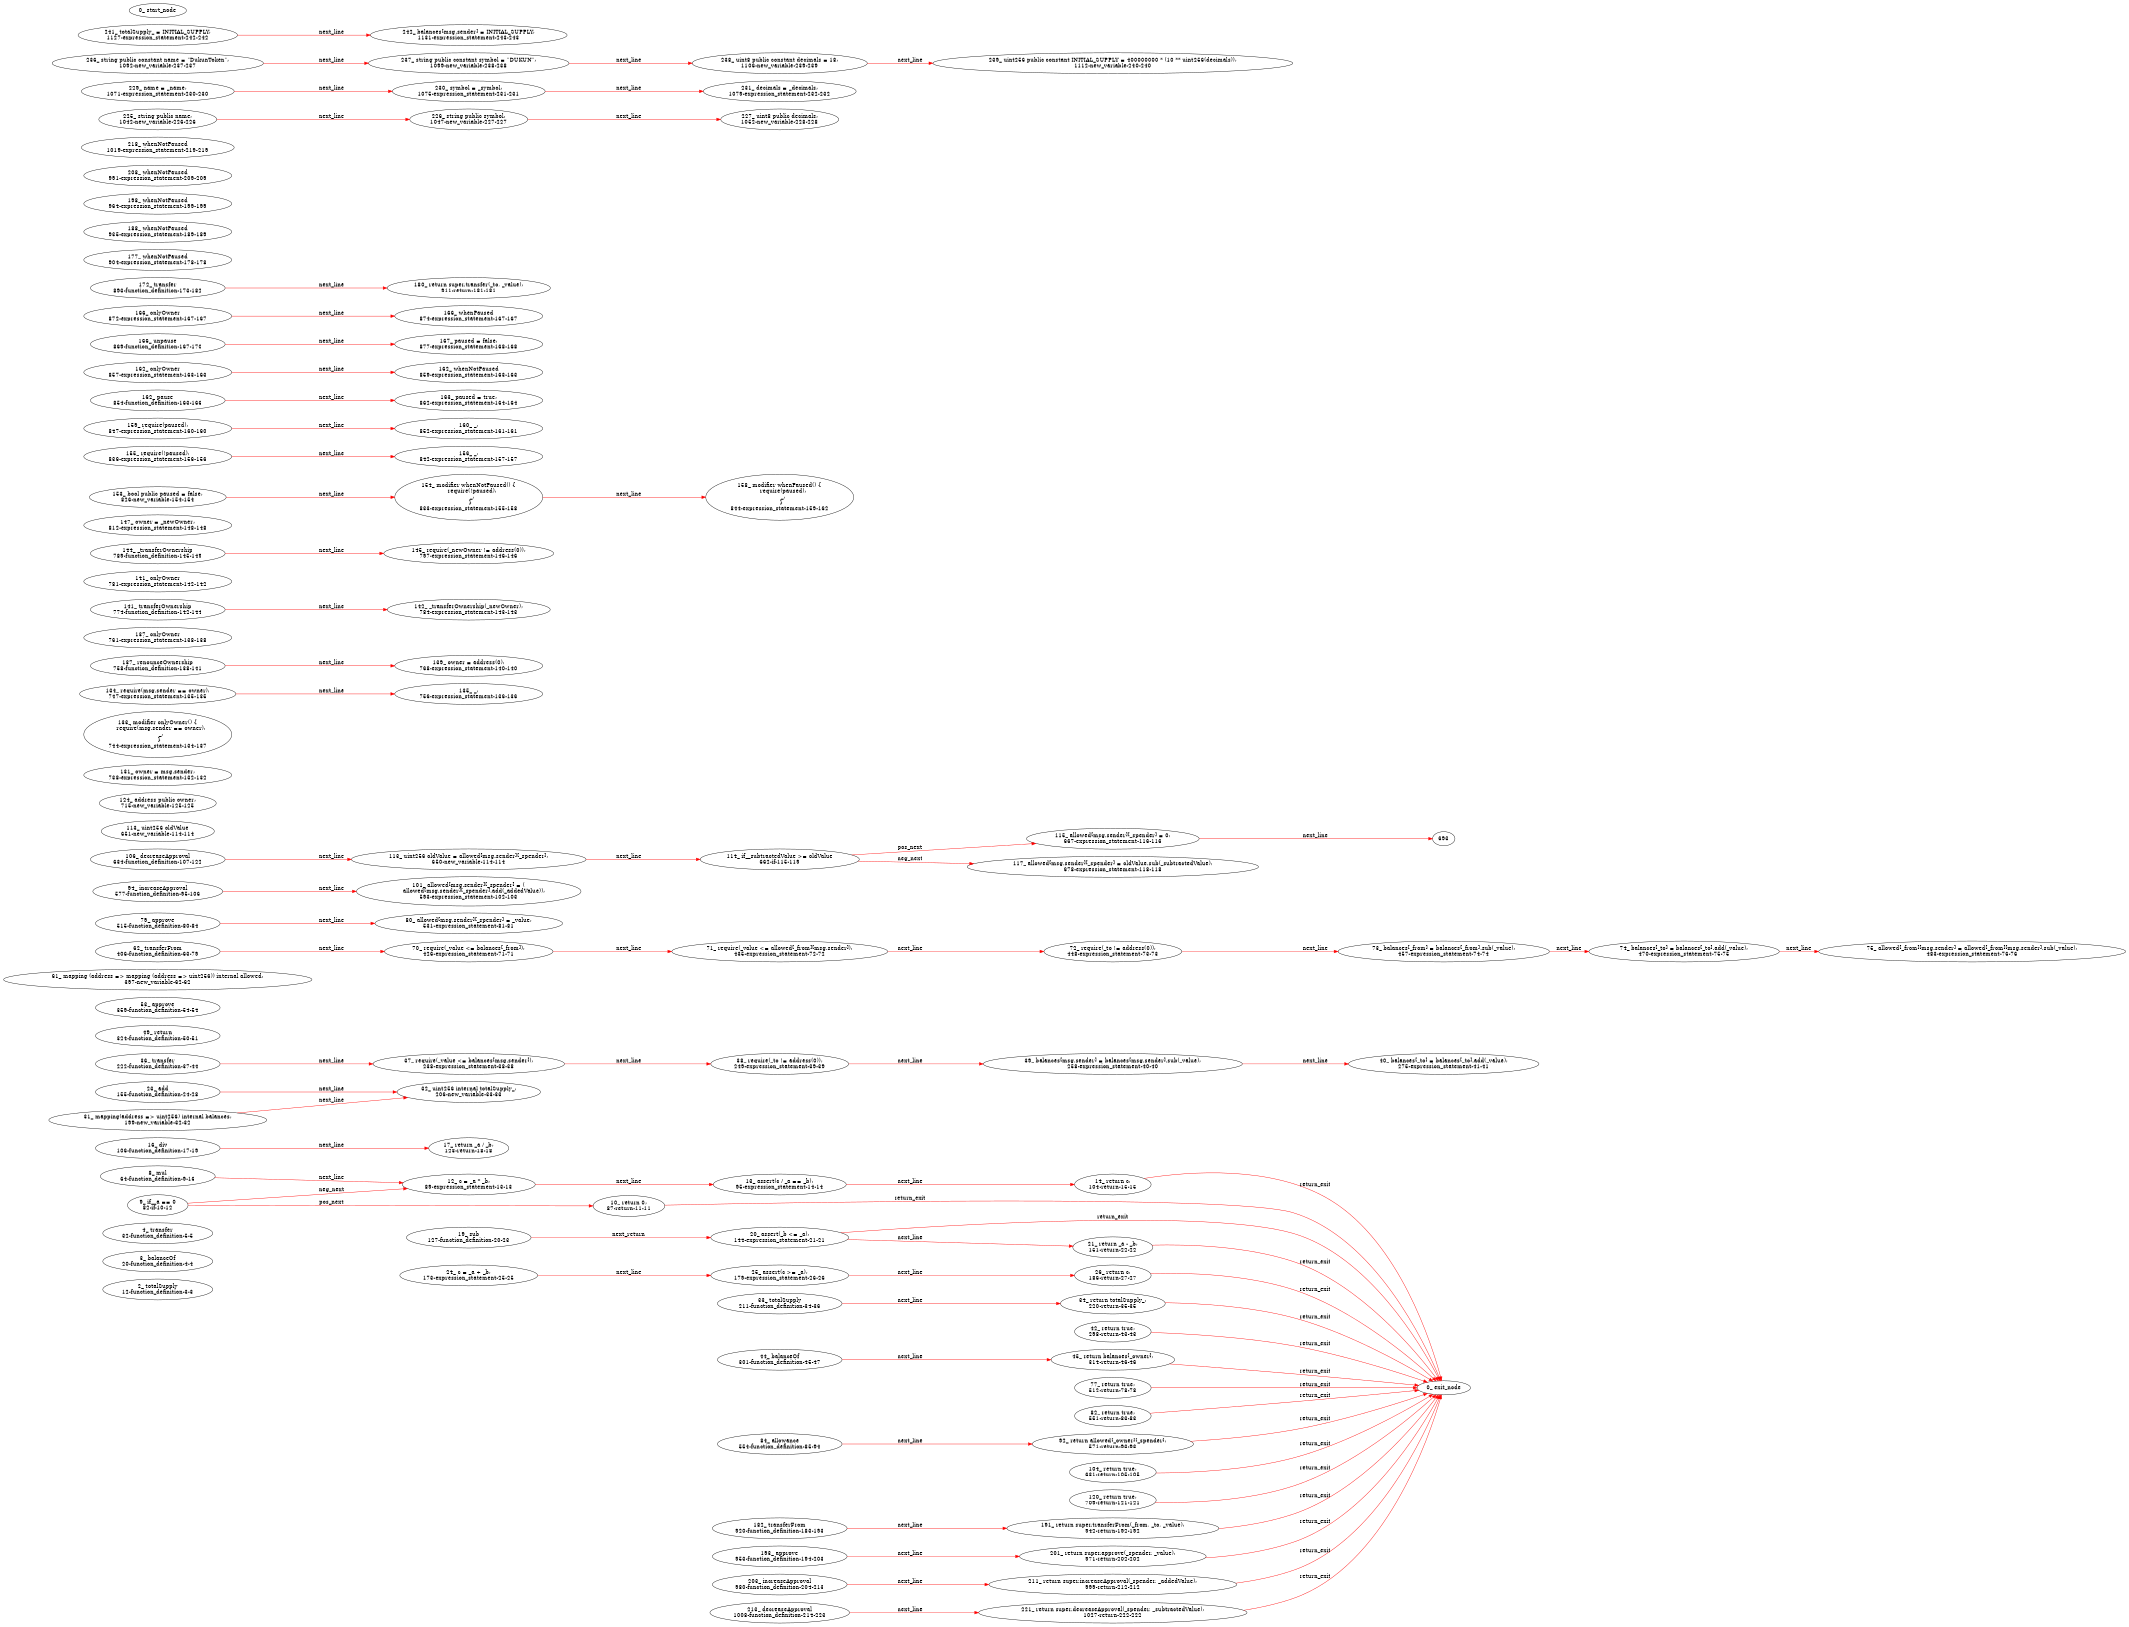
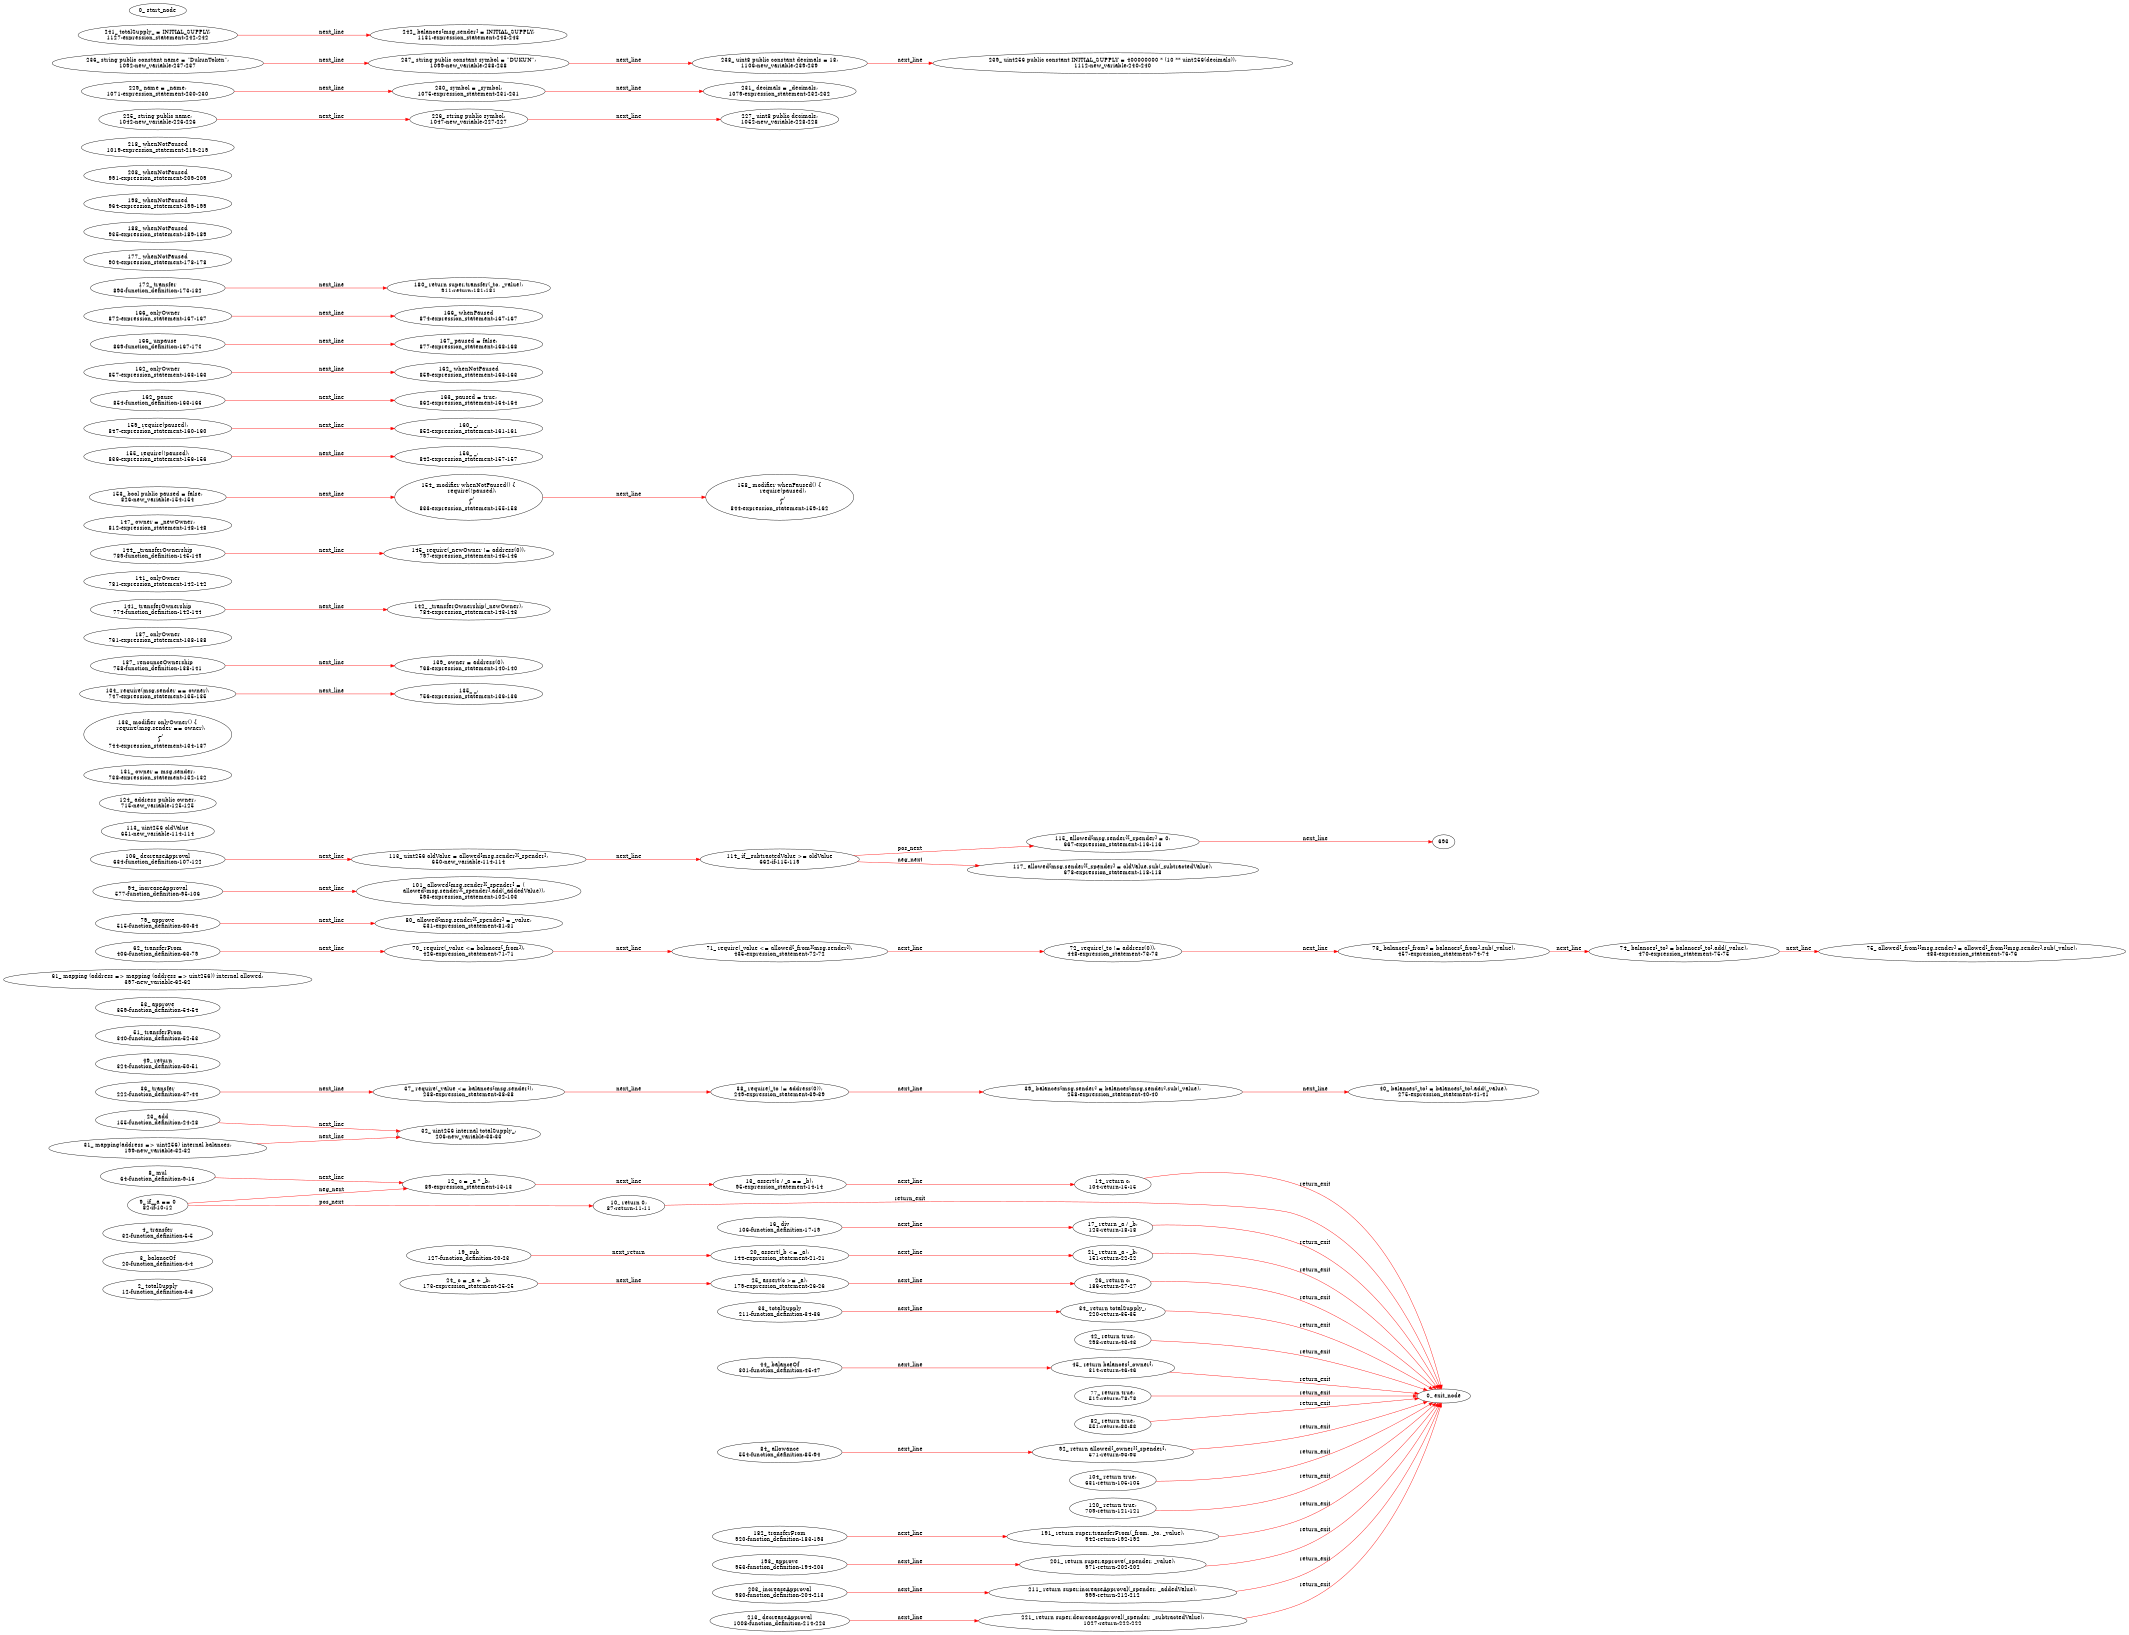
none -> (158, 1036)
(1172, 1221) -> (1323, 1256)
